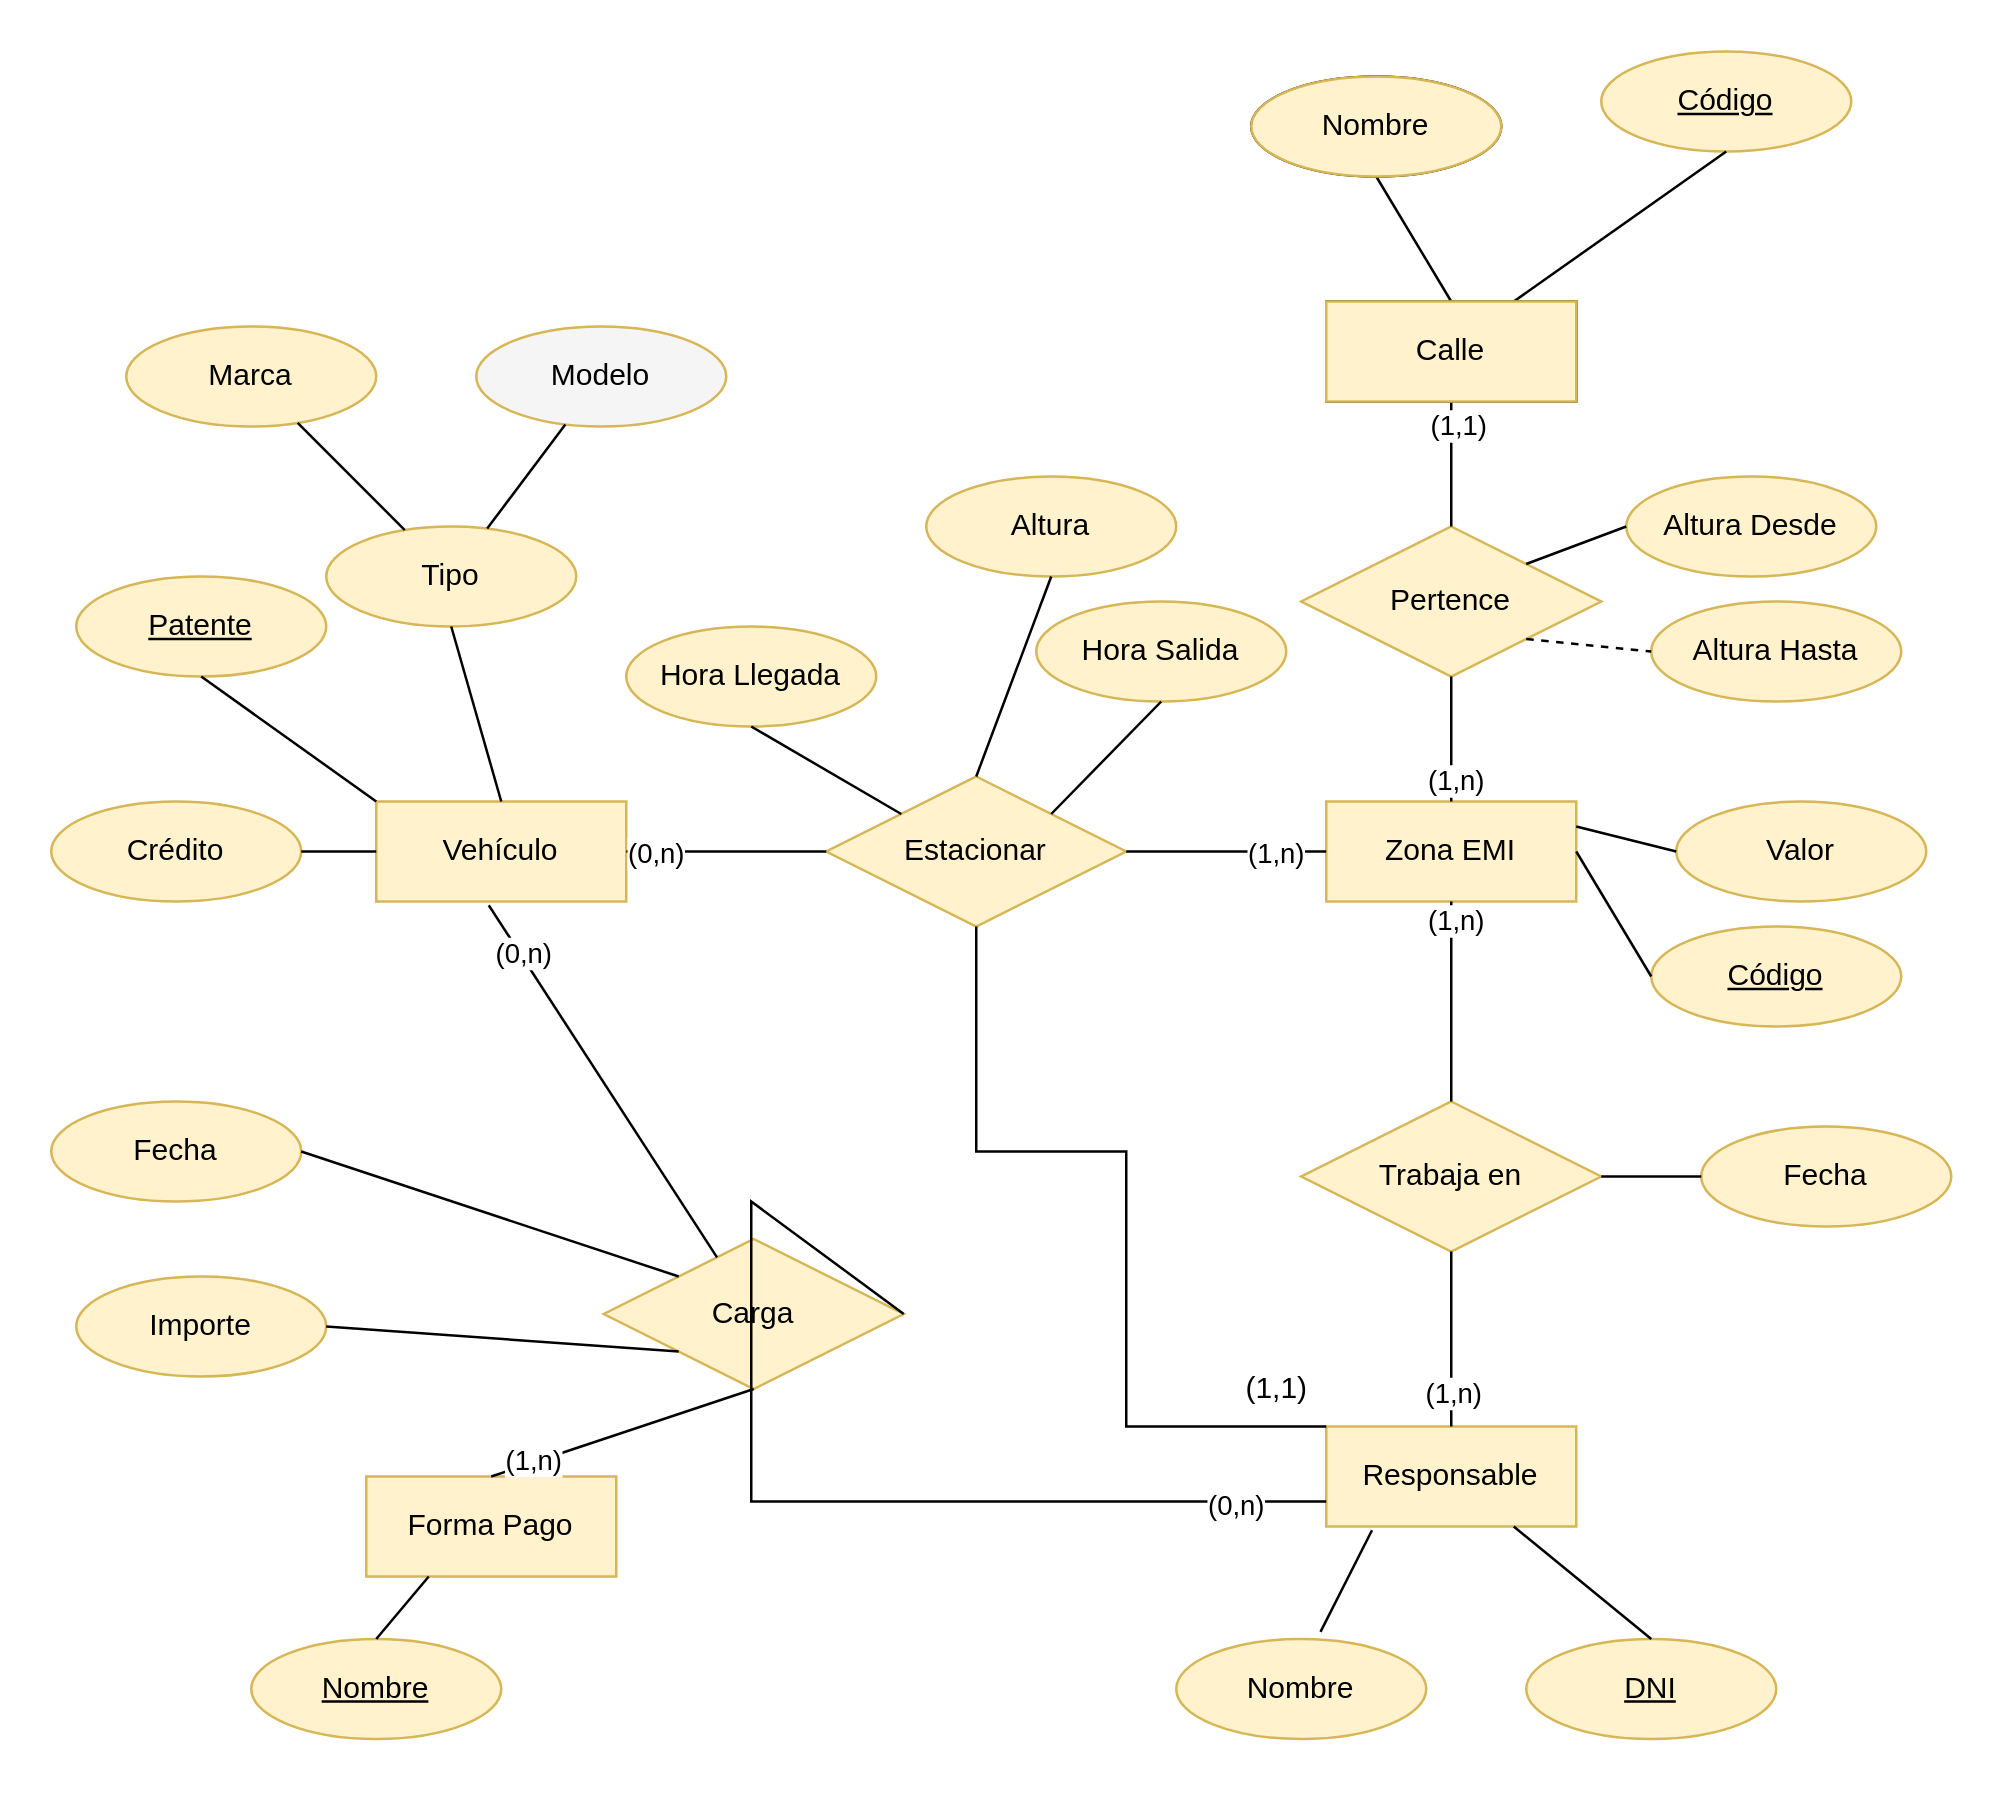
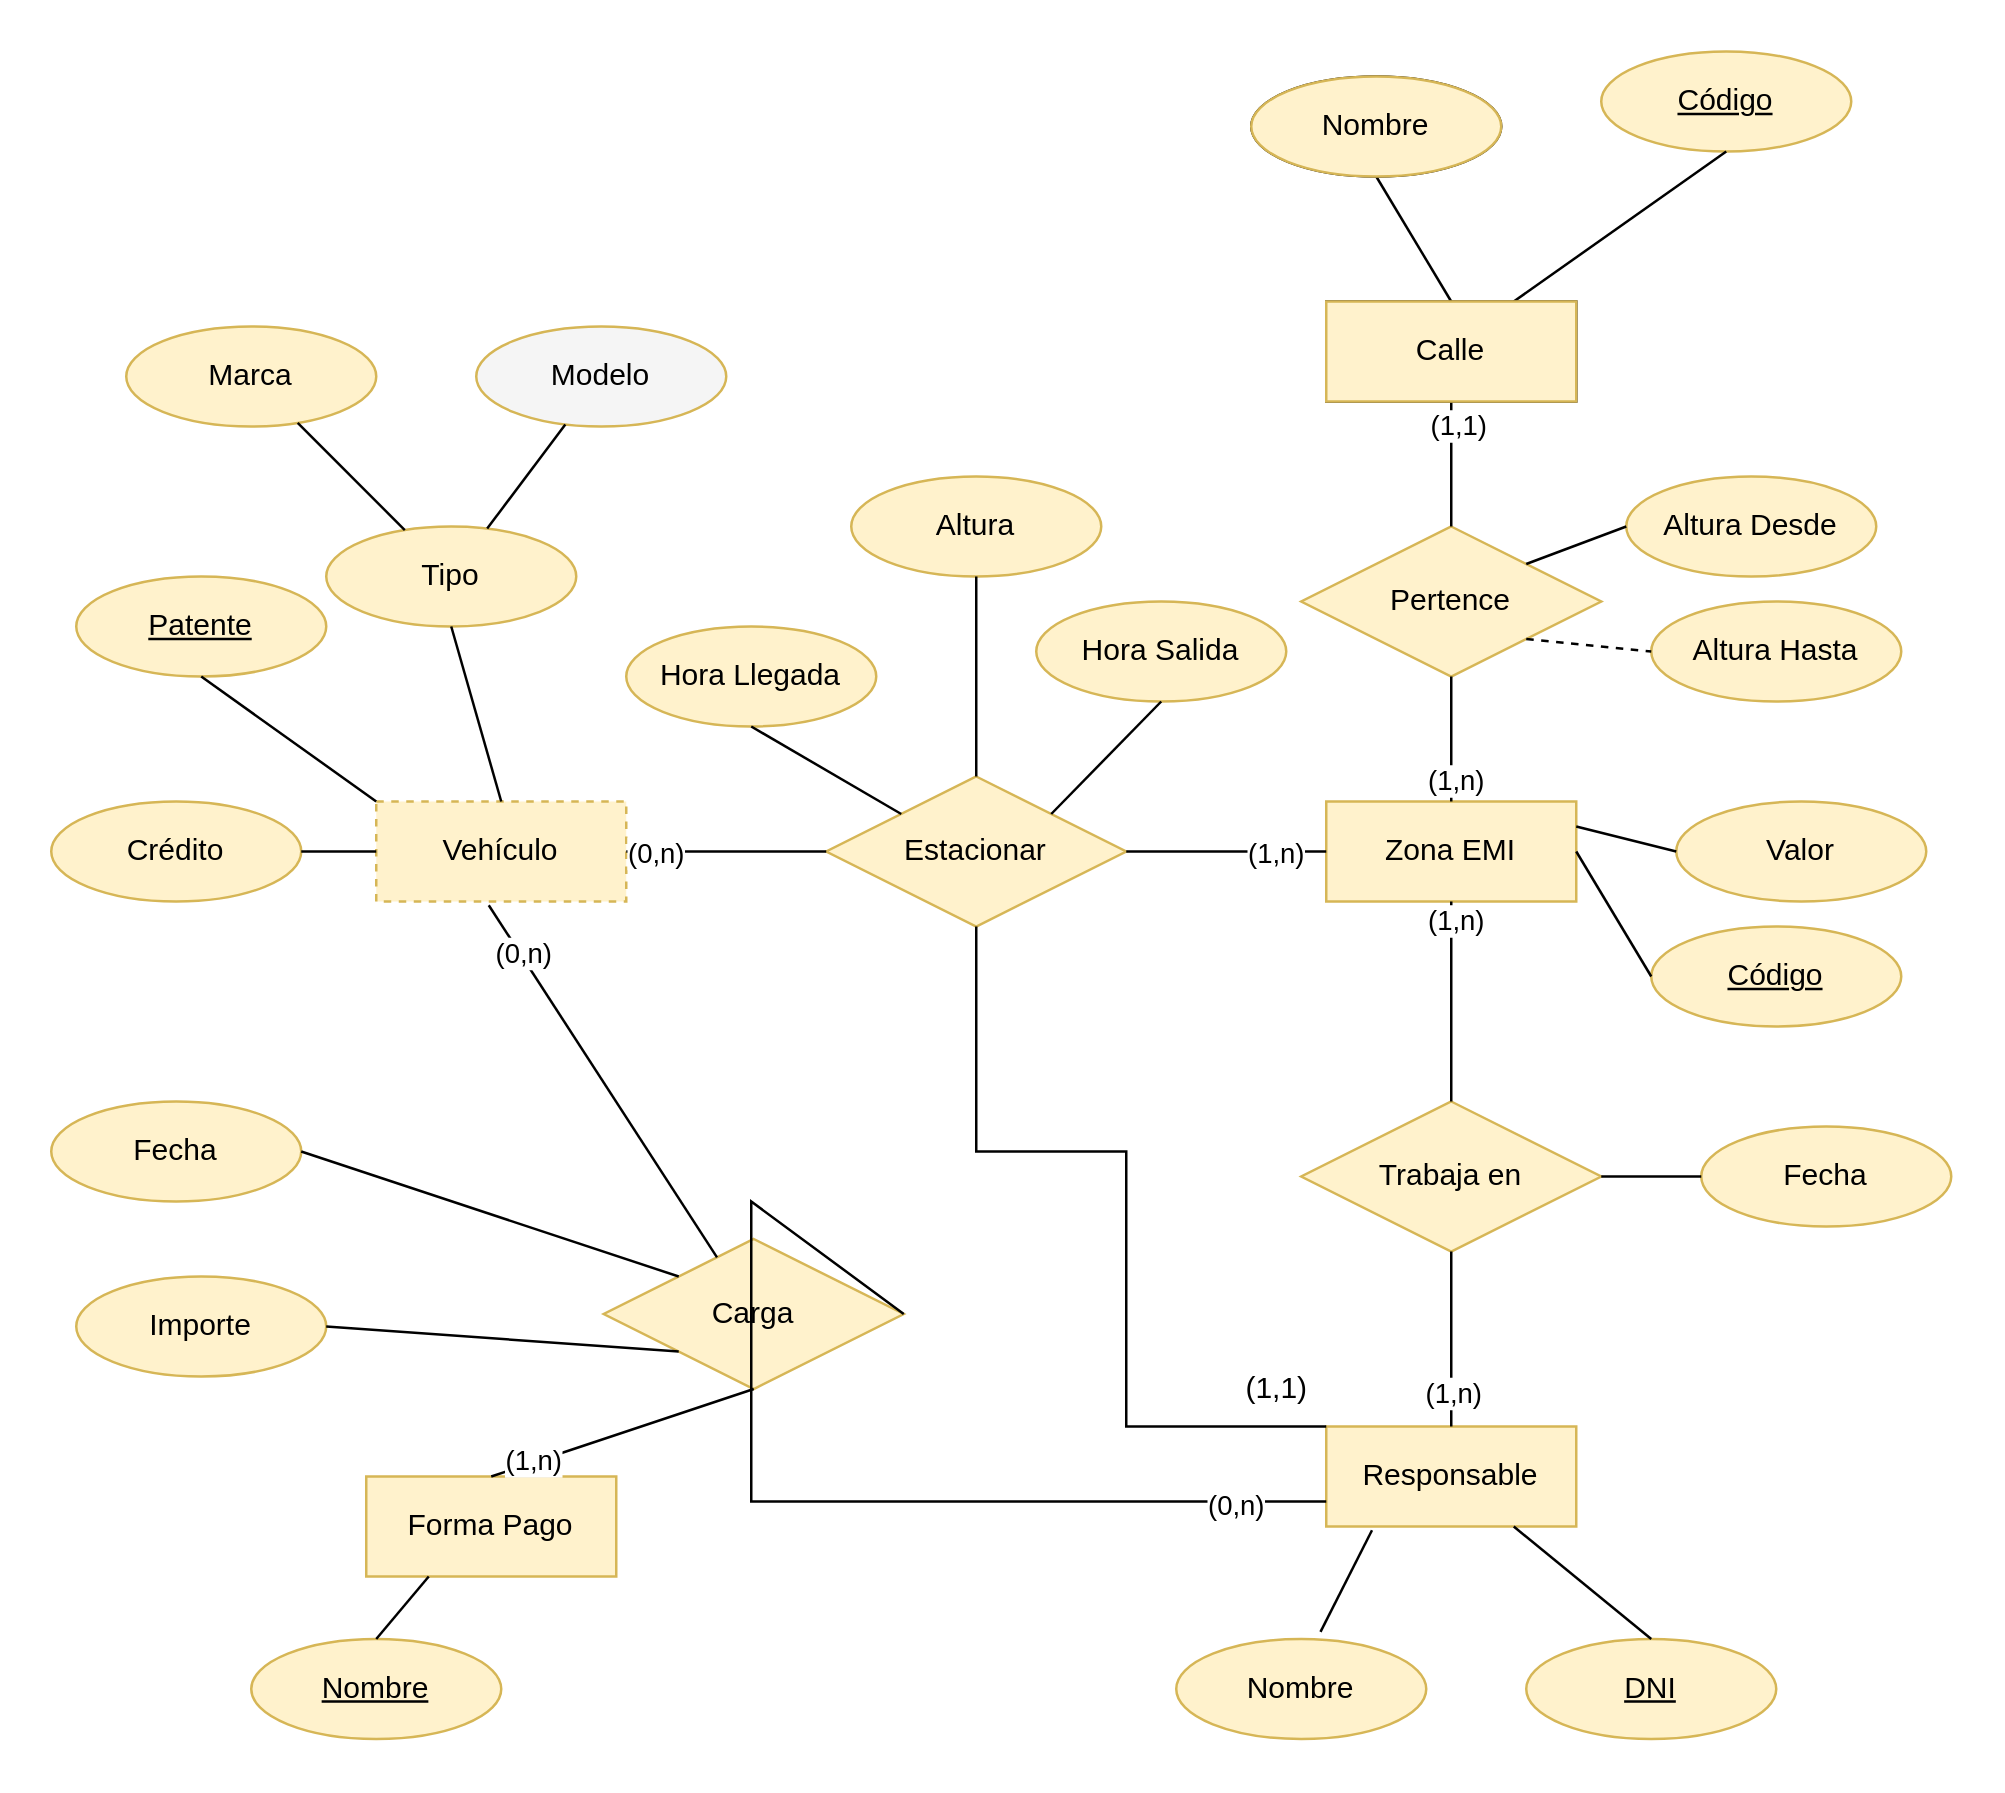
(1051, 526) -> (976, 526)
(501, 851) -> (501, 851)
